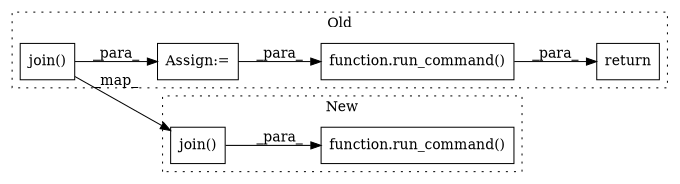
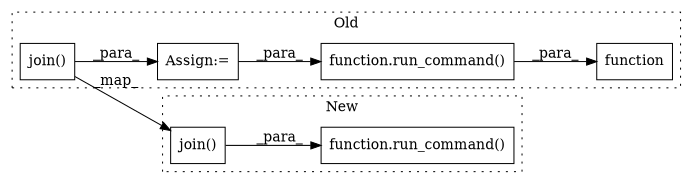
(628, 62) -> (635, 62)
